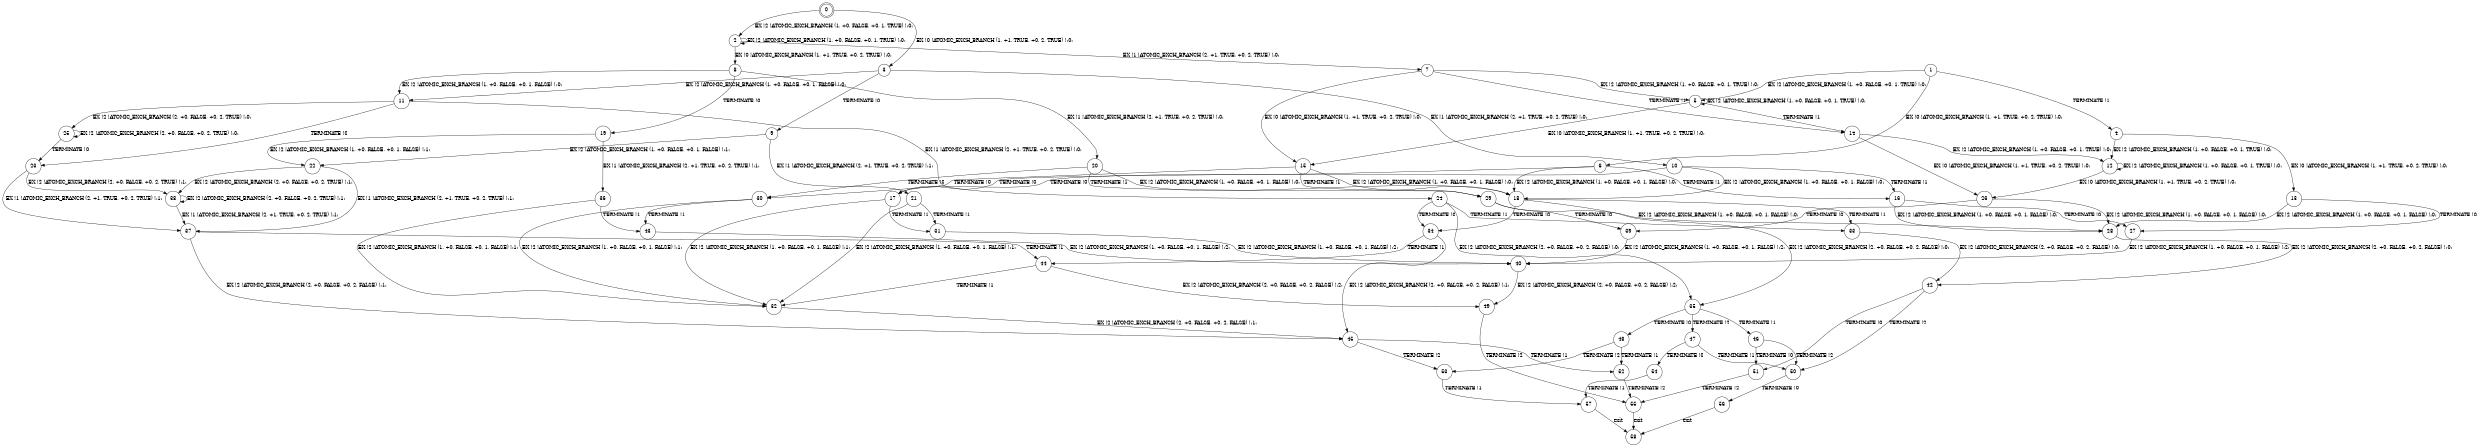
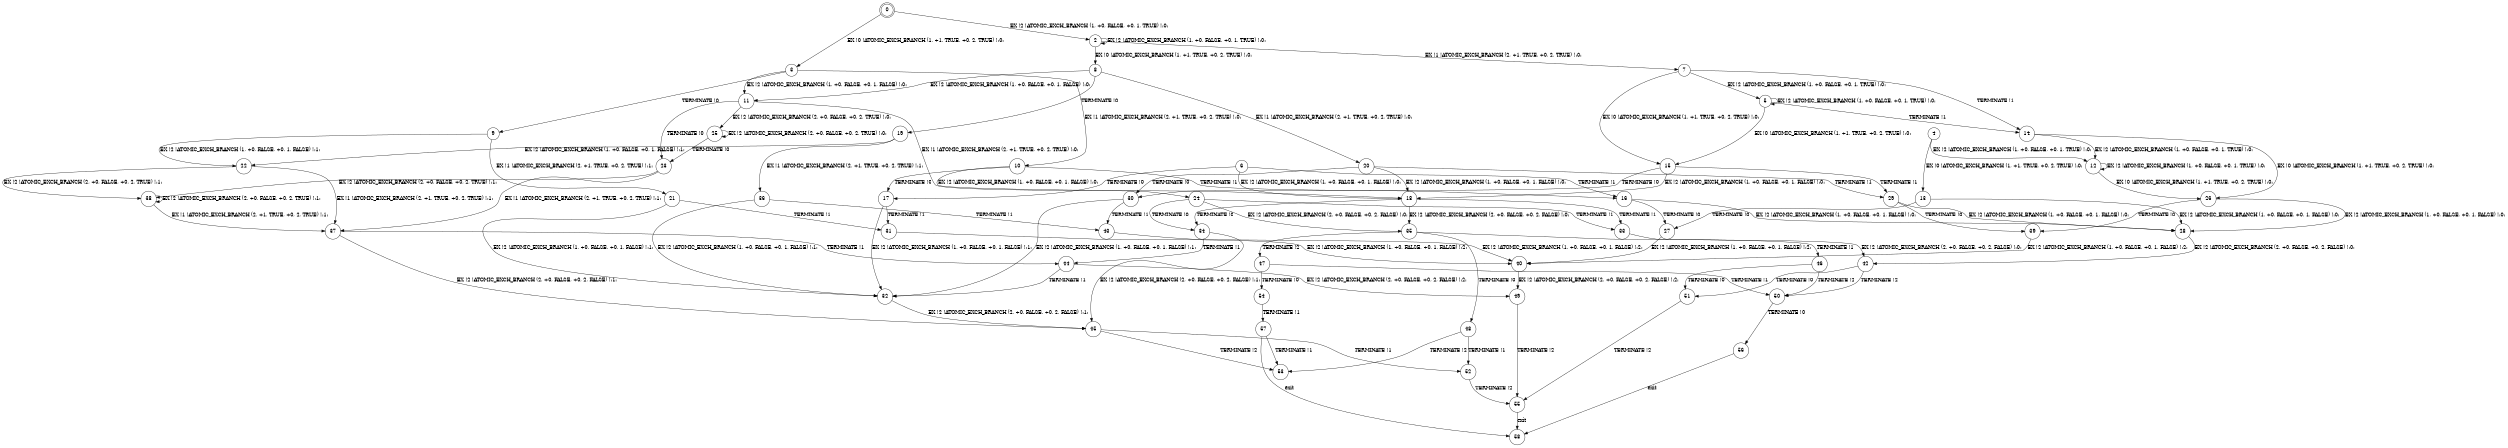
(1931, 70) -> none
(1505, 401) -> (1271, 349)
